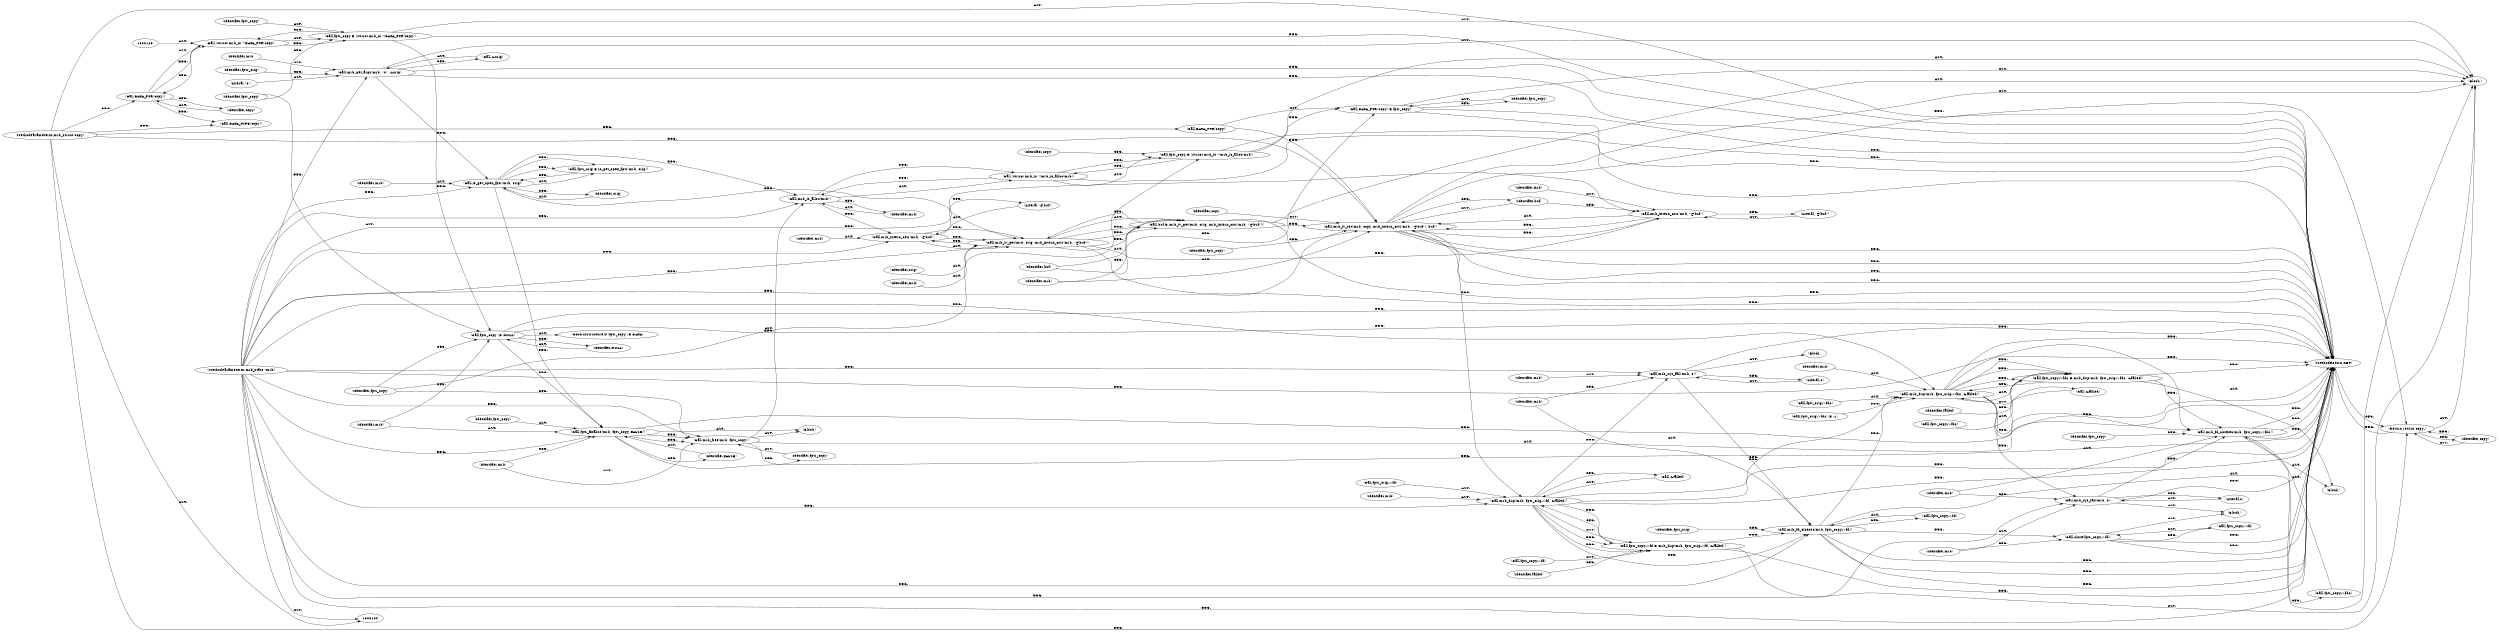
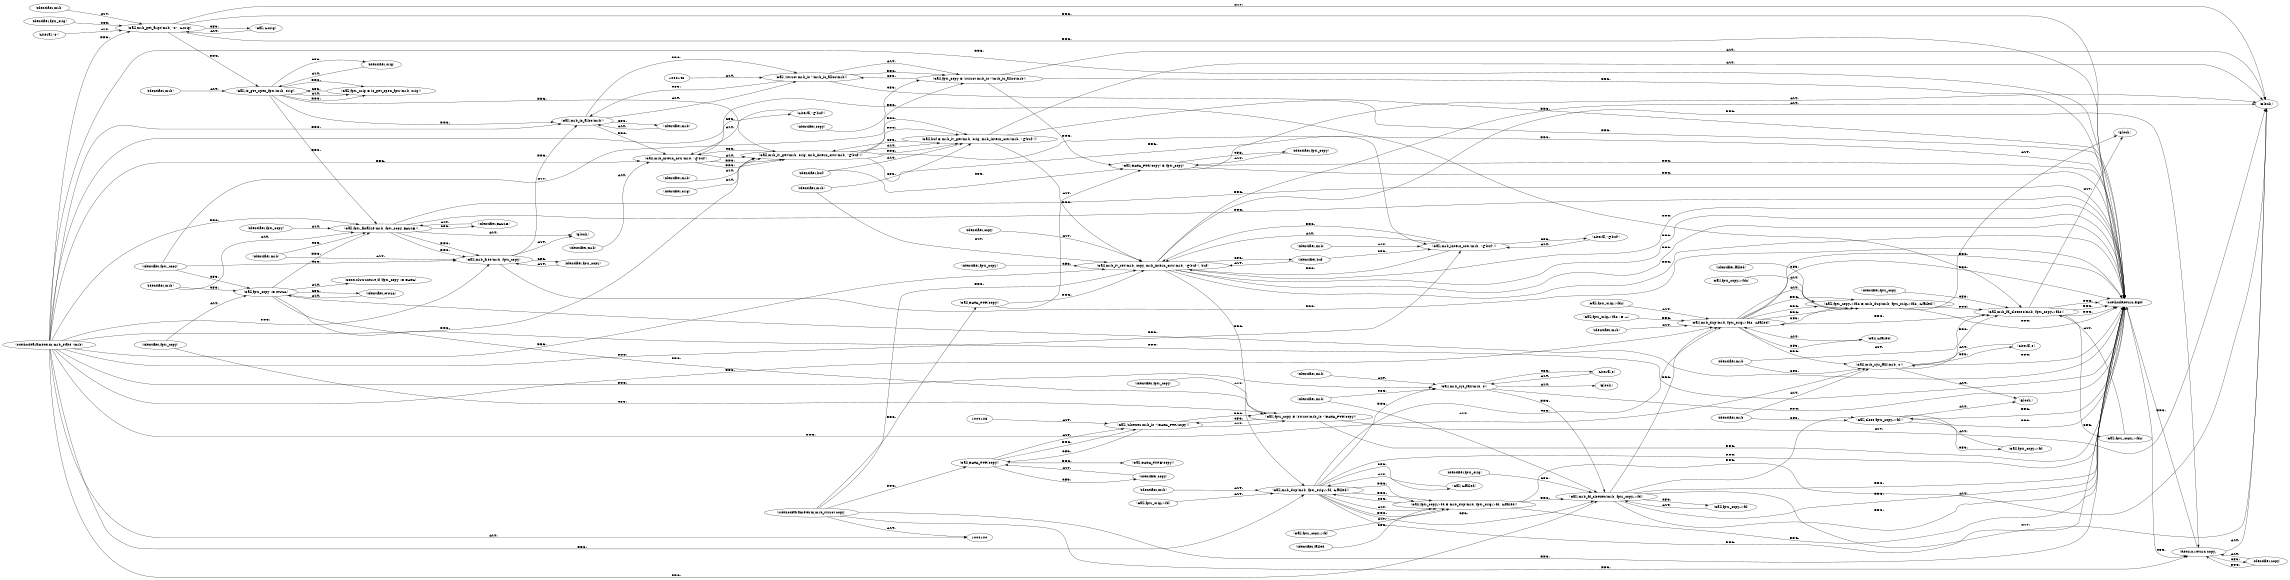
(1038, 5) -> (1546, 557)
(241, 43) -> (1153, 425)
none -> (677, 78)
(149, 129) -> none
(436, 178) -> (767, 371)
(292, 215) -> none
(1529, 442) -> (1311, 306)
